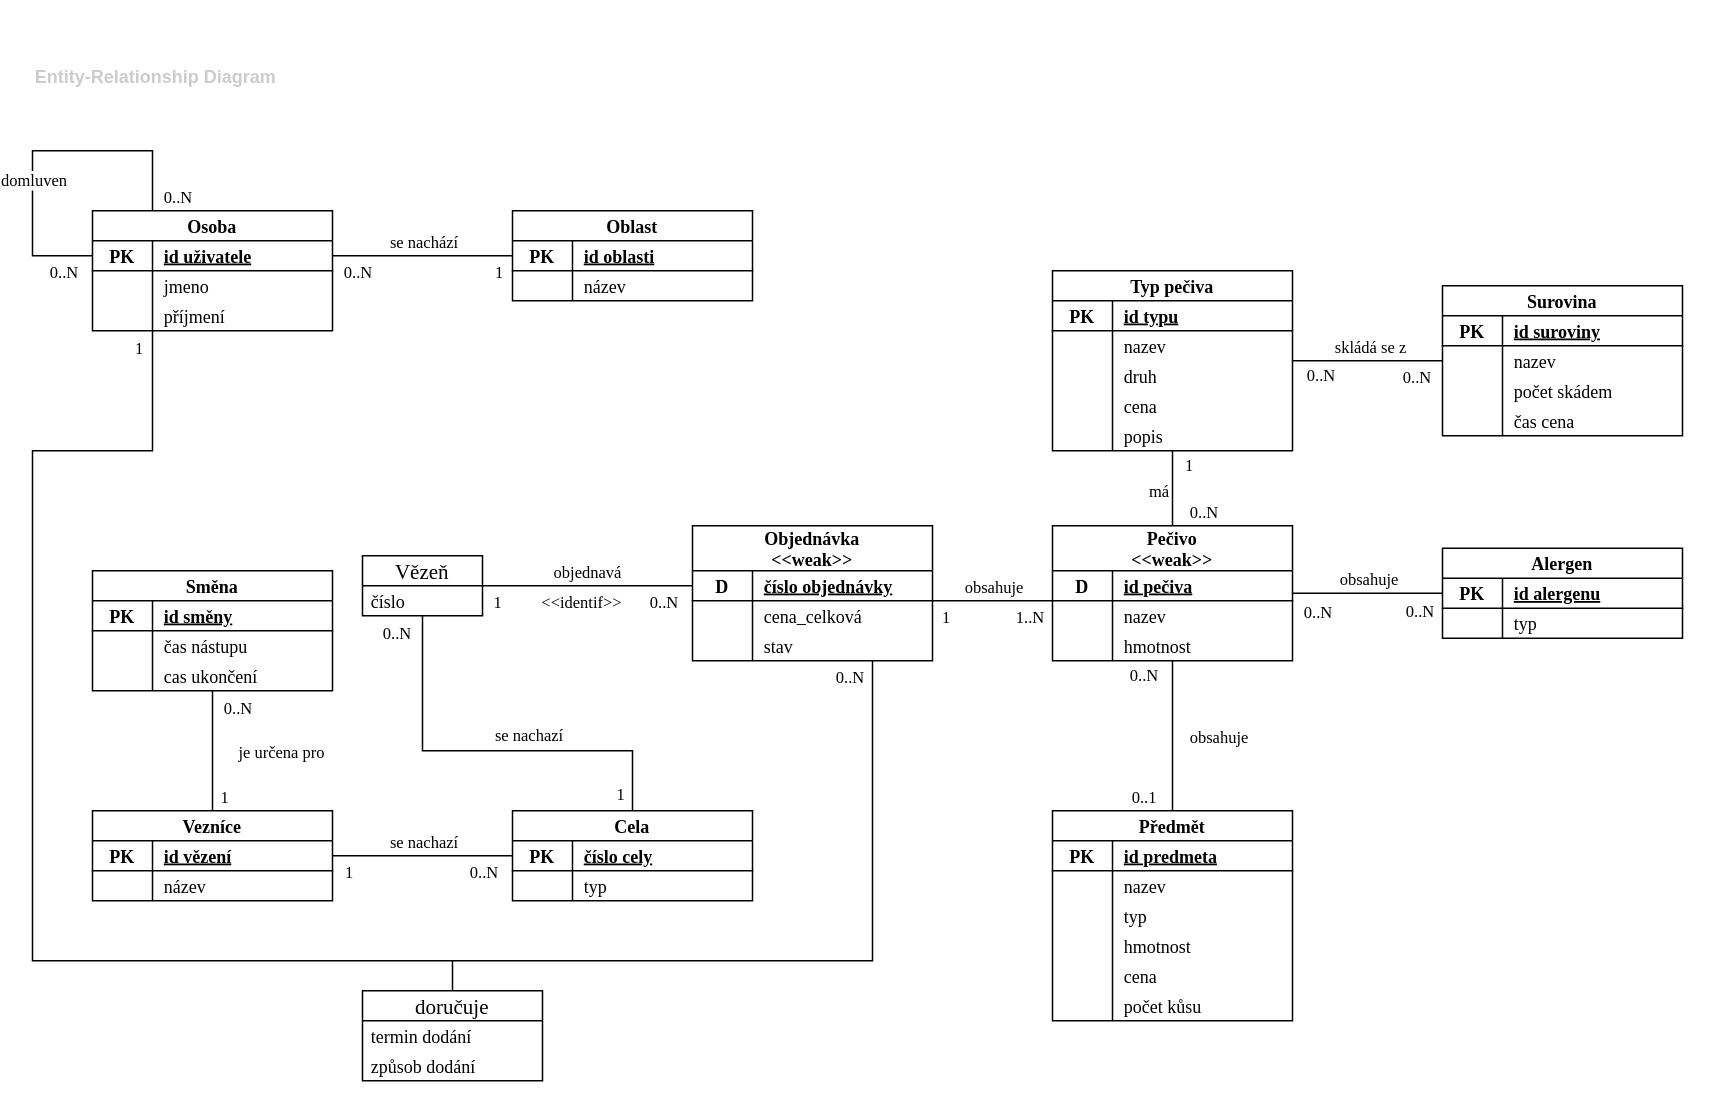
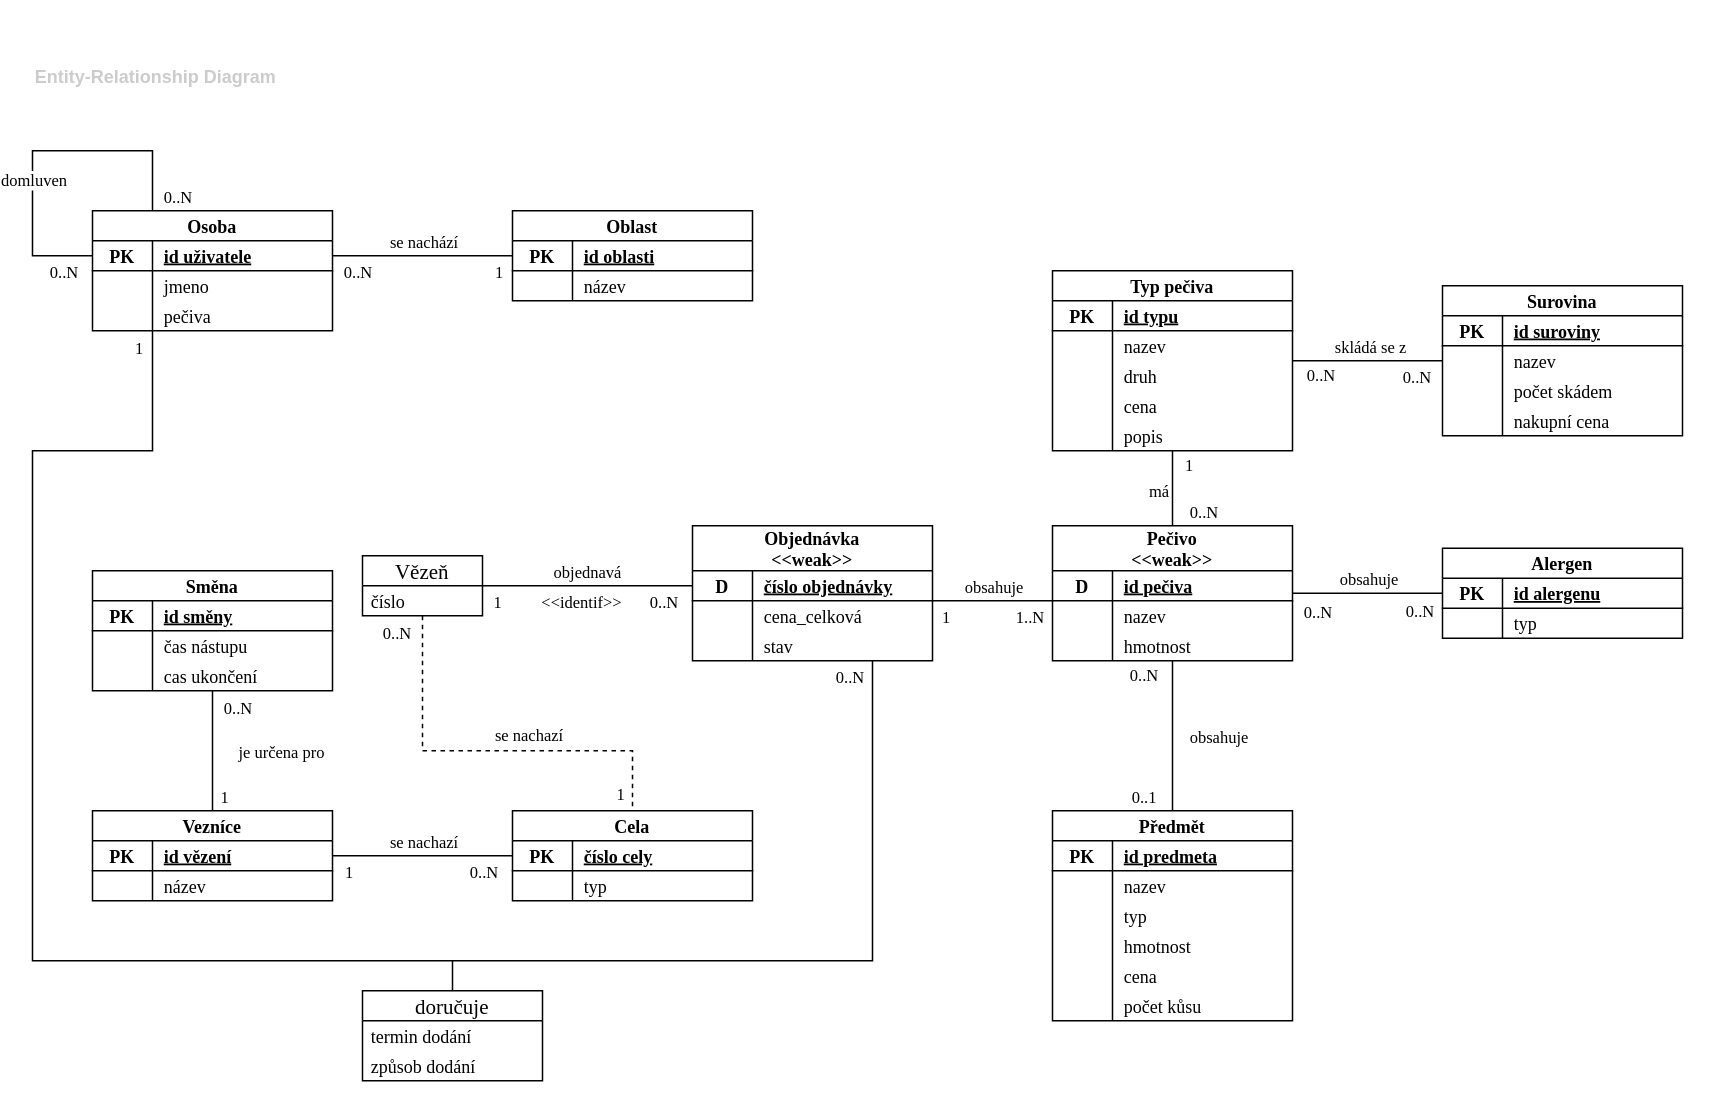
(204, 317) -> (191, 317)
(1551, 422) -> (1572, 422)
(490, 751) -> (490, 751)
